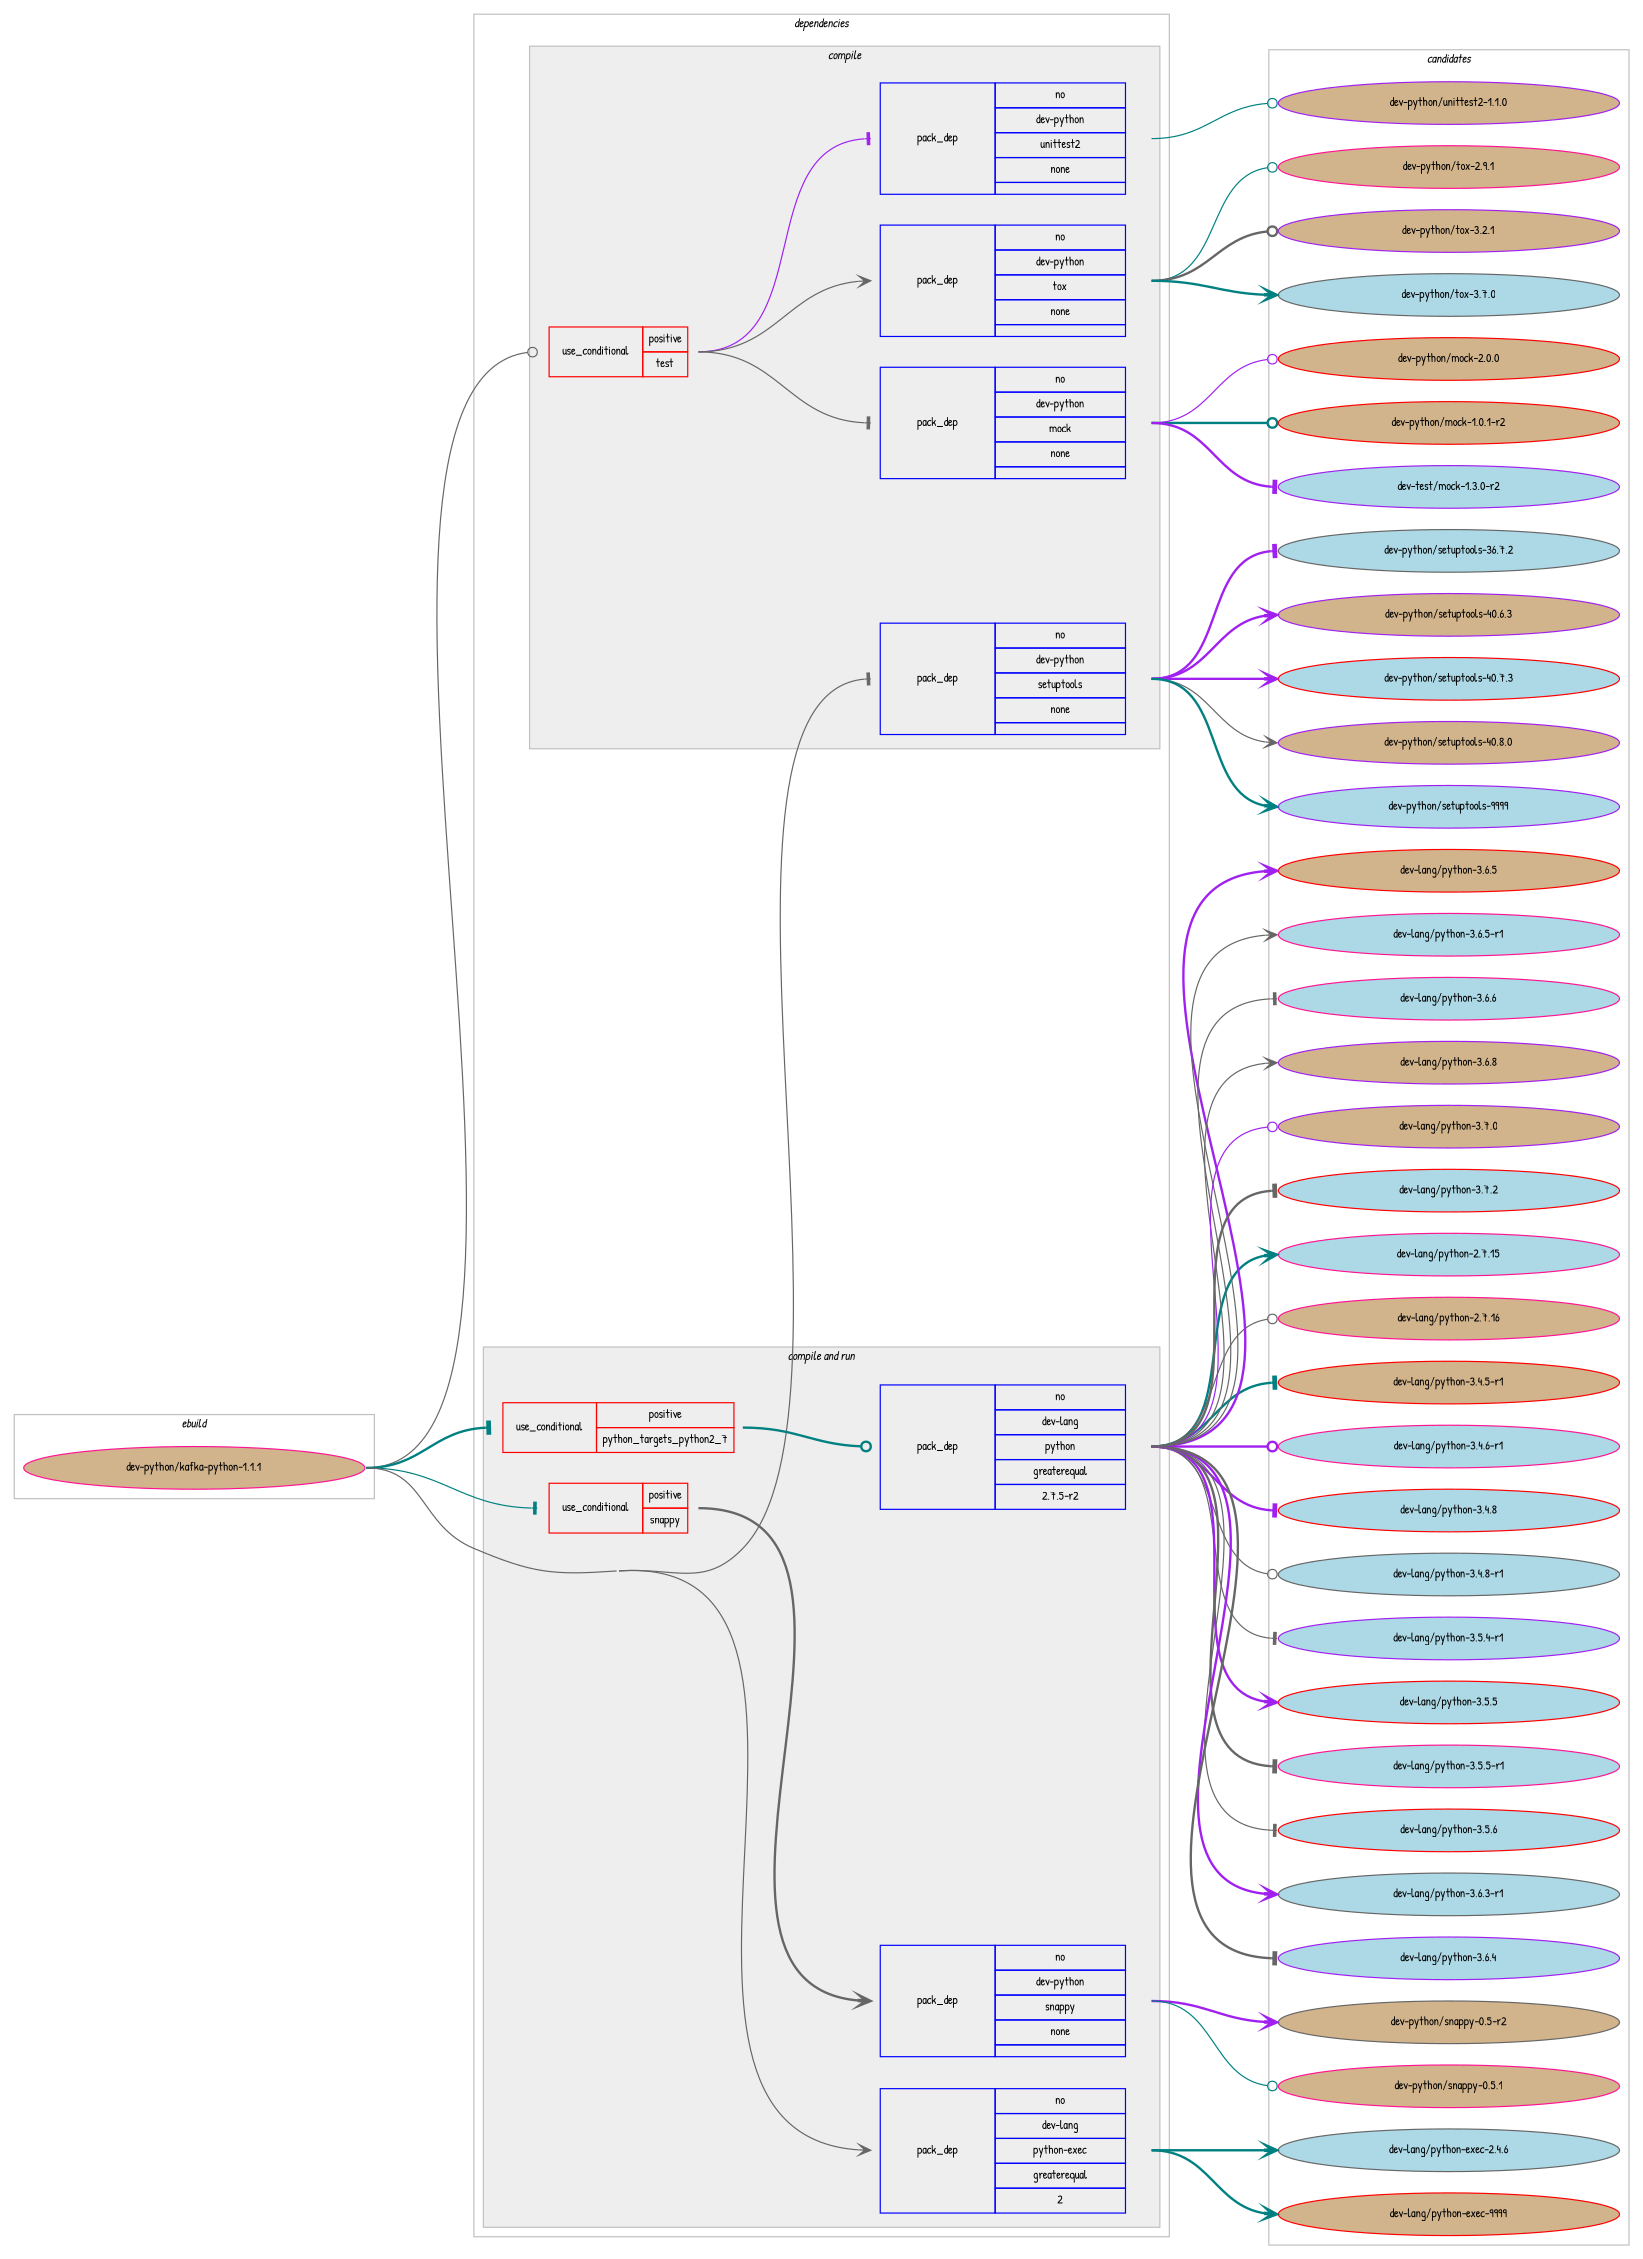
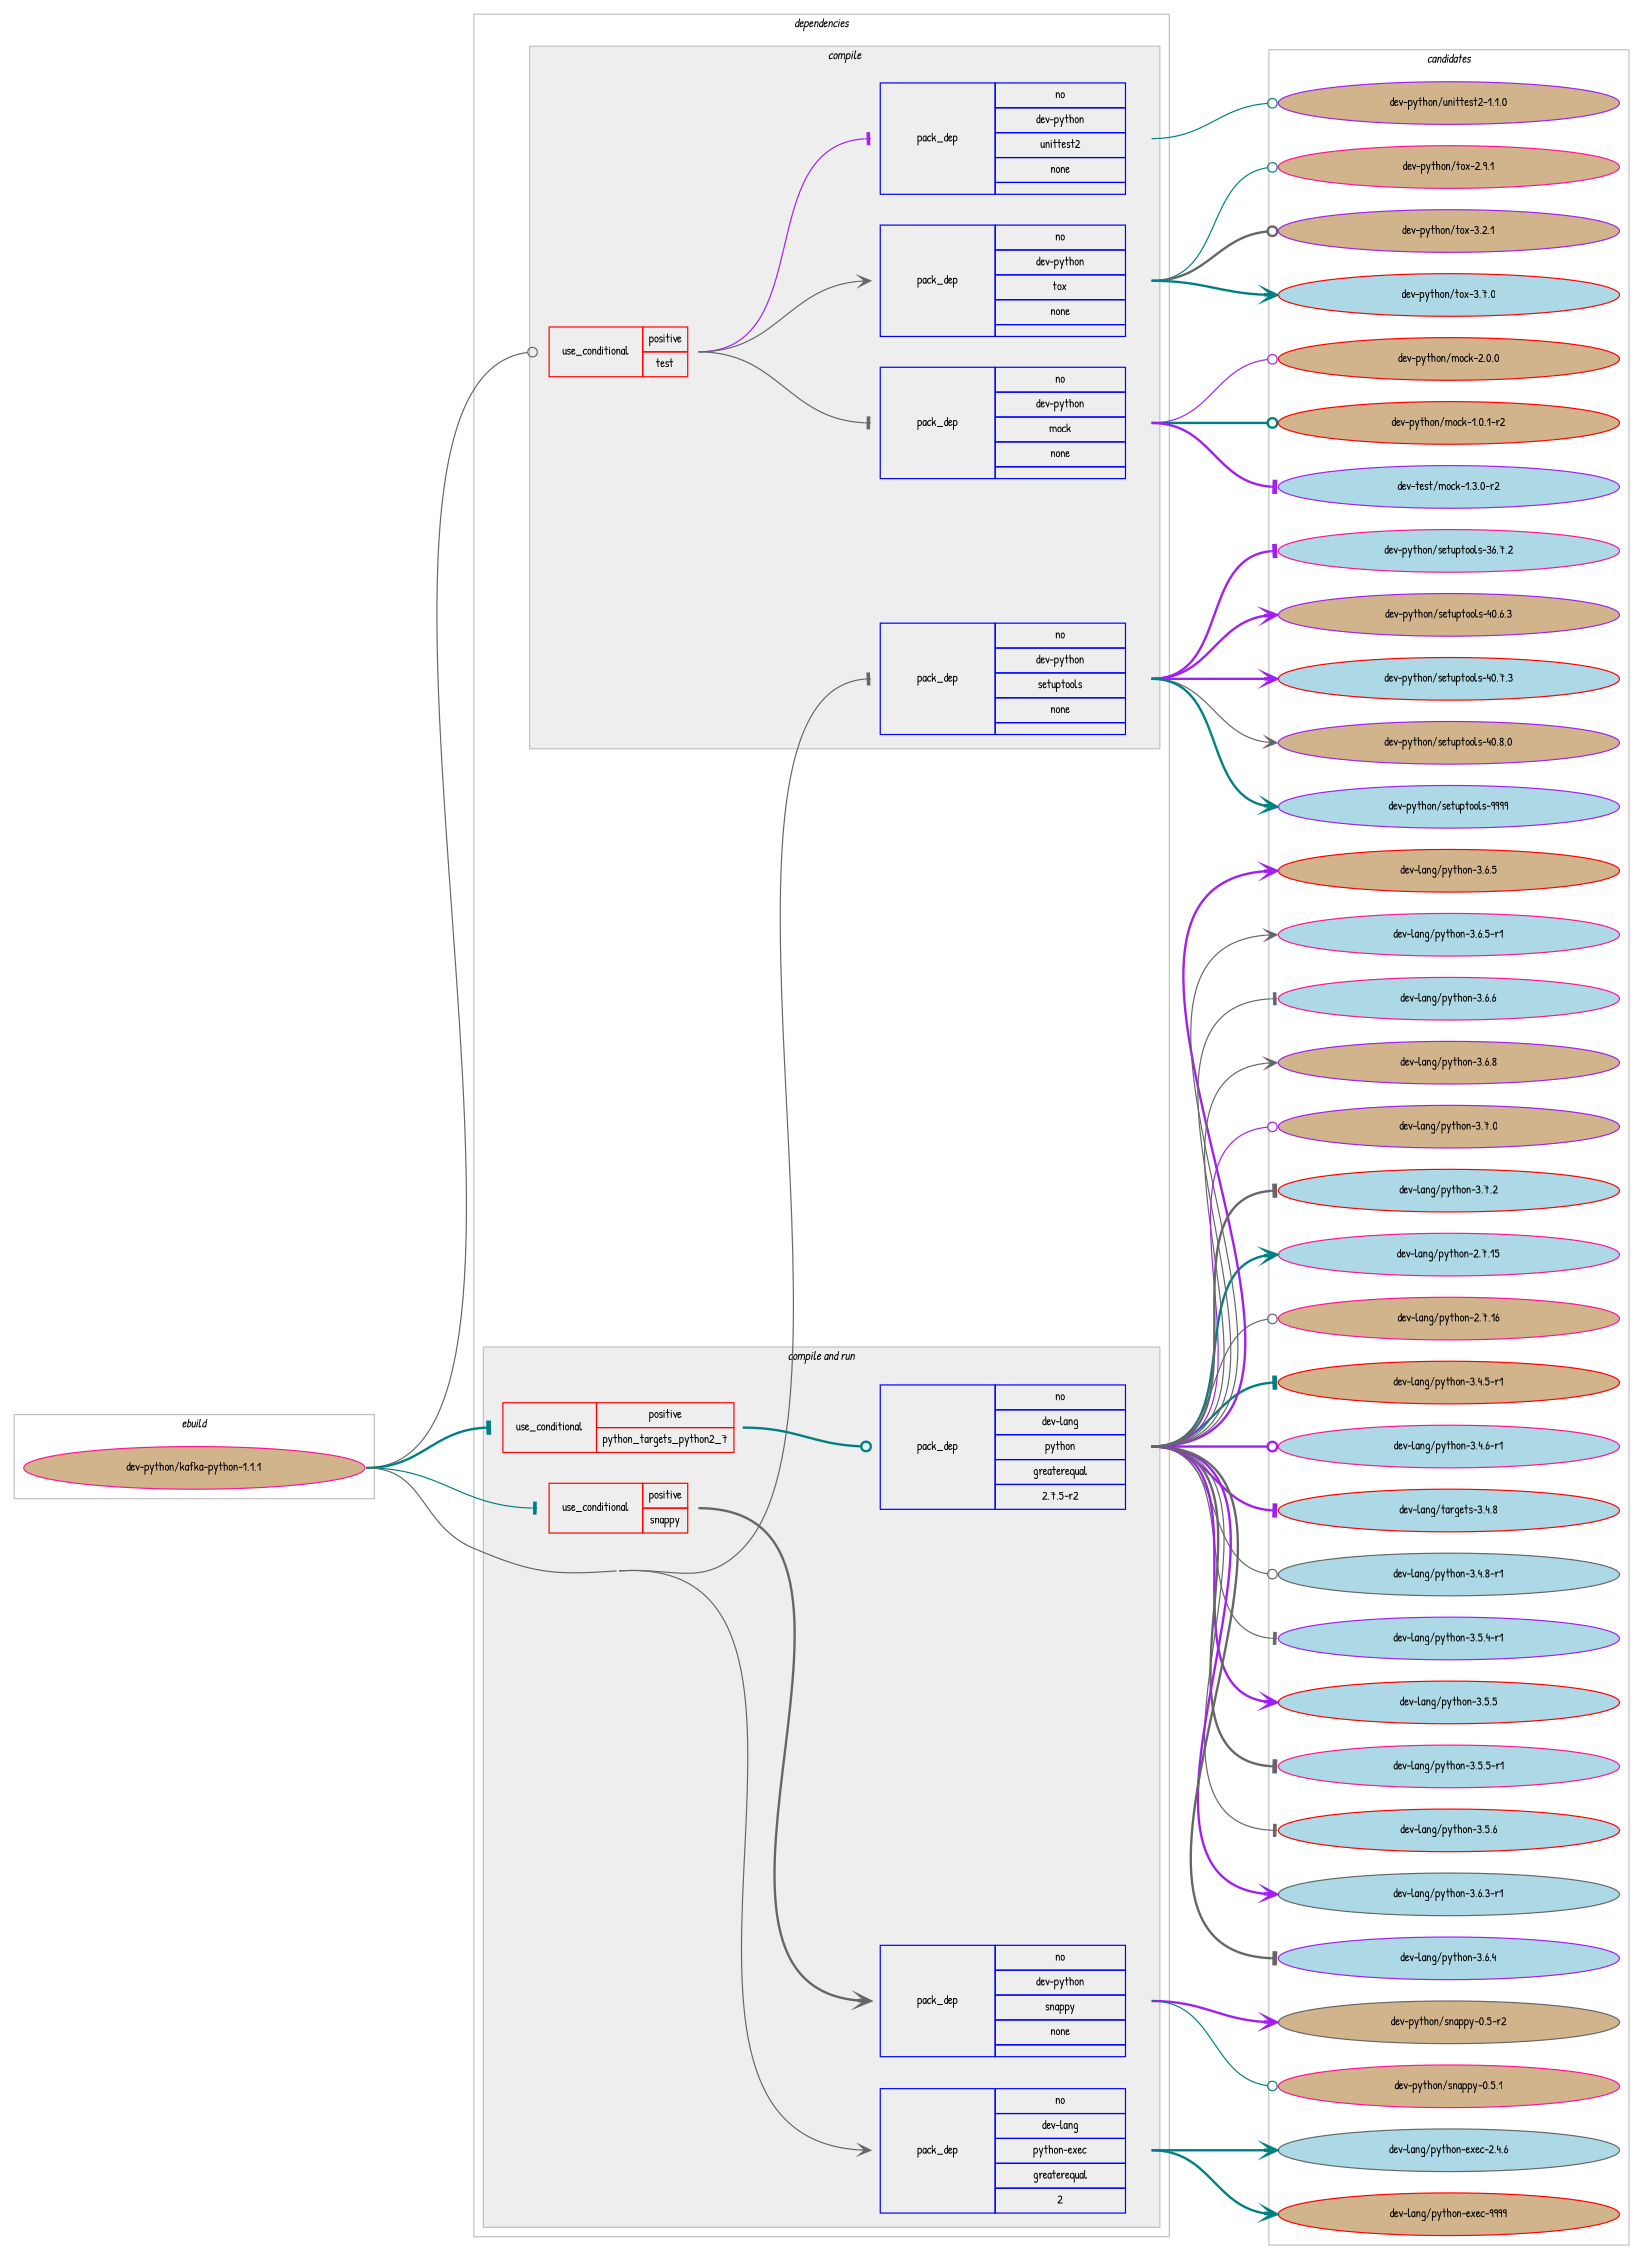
(1449, 295) -> (1449, 295)
(1449, 551) -> (1449, 551)
(1449, 1511) -> (1449, 1511)
